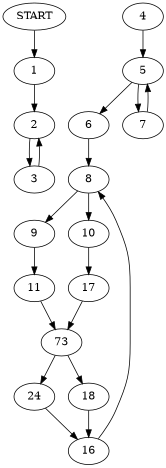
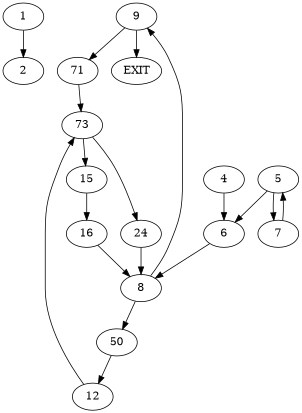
(34, 17) -> none
(143, 40) -> (224, 203)
none -> (137, 71)
(34, 179) -> none
(89, 234) -> (117, 342)
(34, 288) -> (78, 71)
(89, 288) -> (93, 397)
(89, 397) -> (87, 179)
(59, 421) -> (141, 257)
